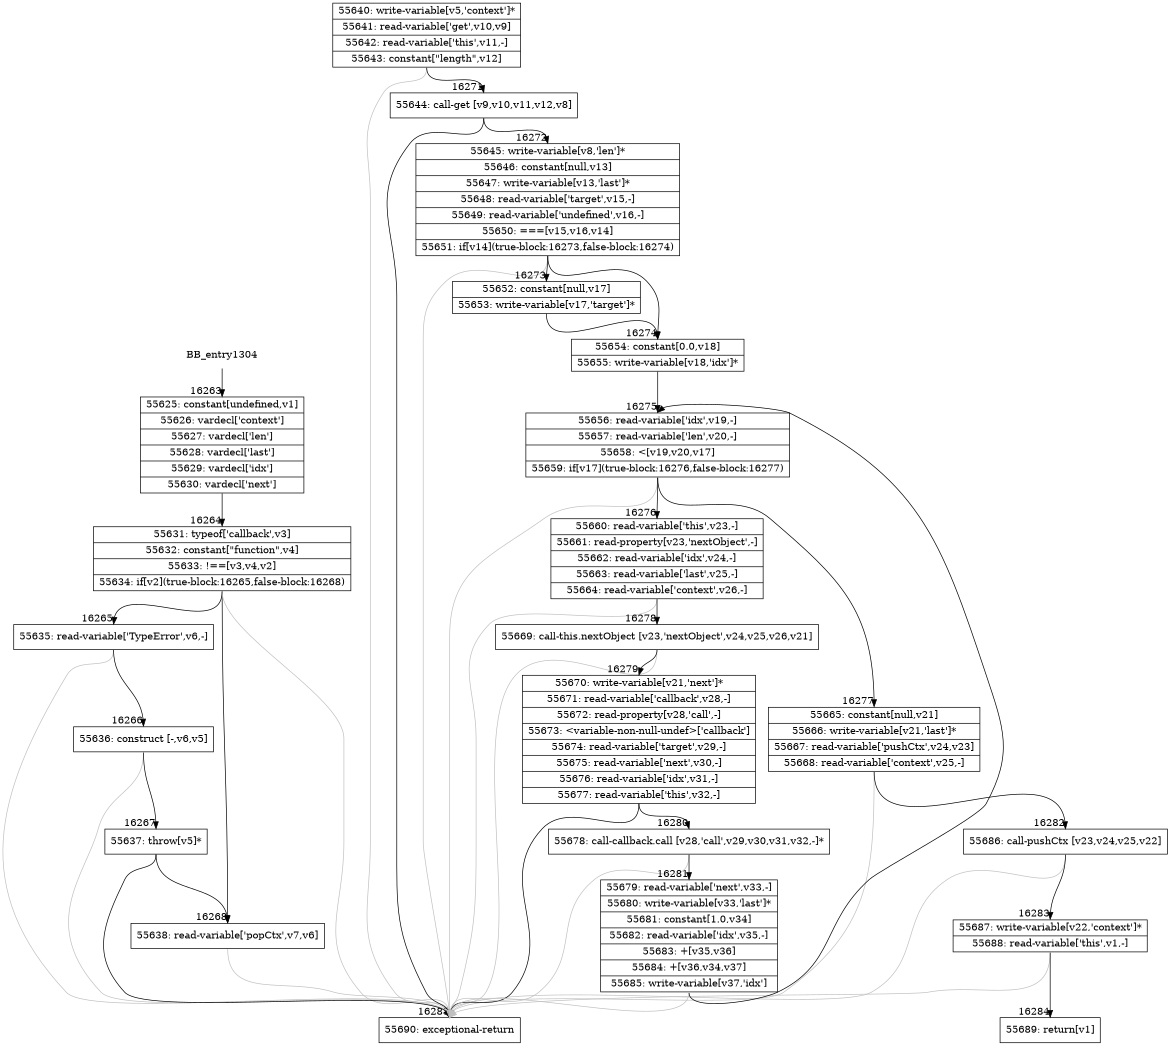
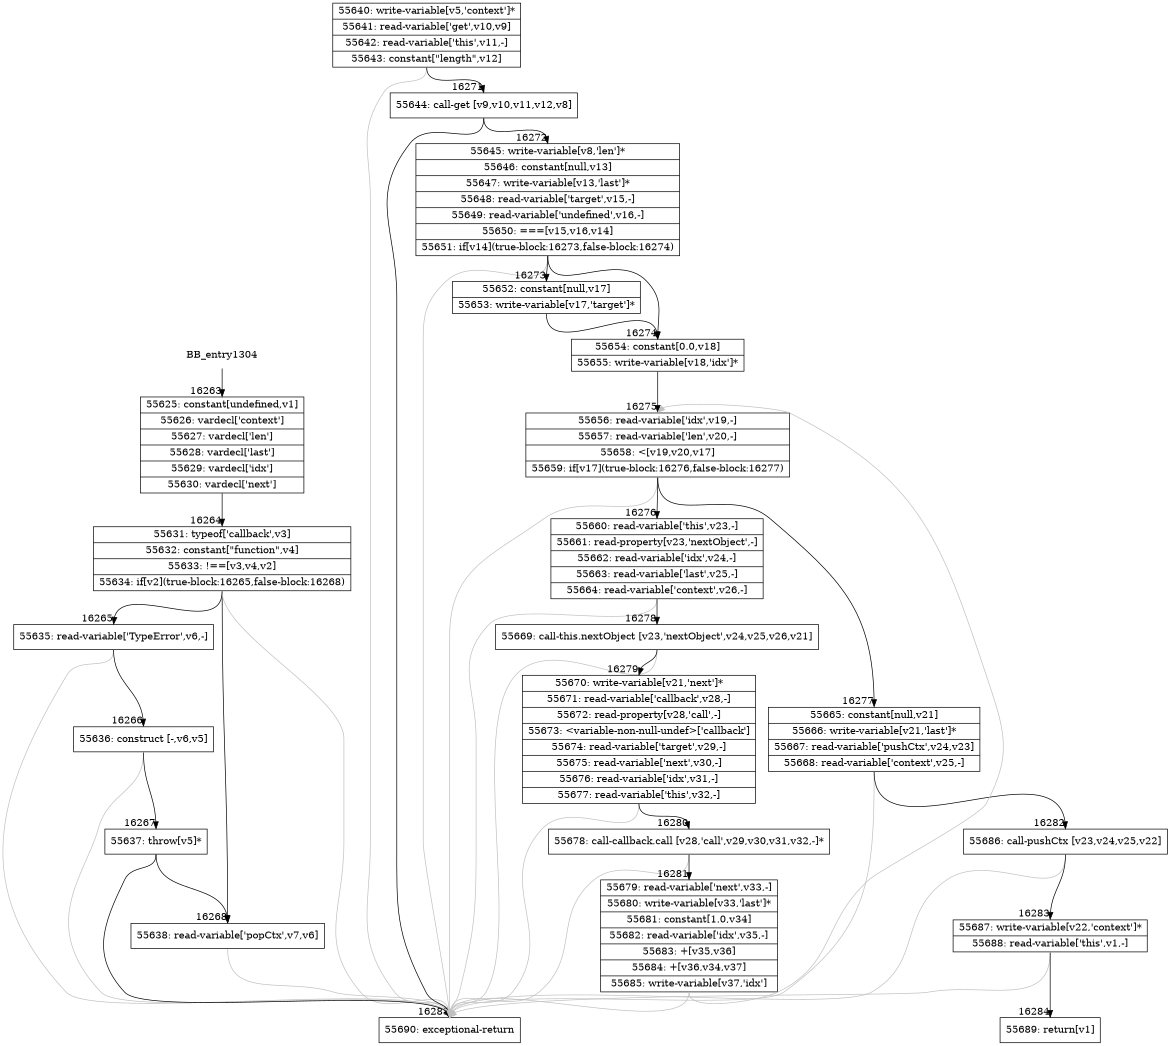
(994, 698) -> (994, 698)
(523, 888) -> (523, 888)
